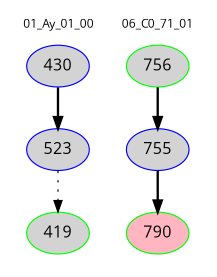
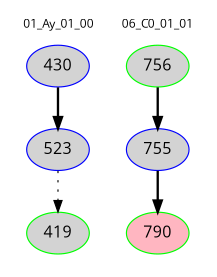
(158, 25) -> (158, 25)
